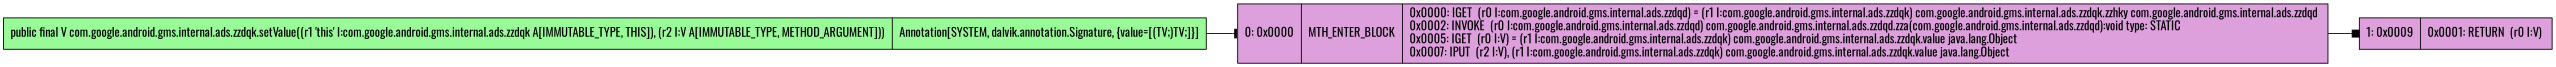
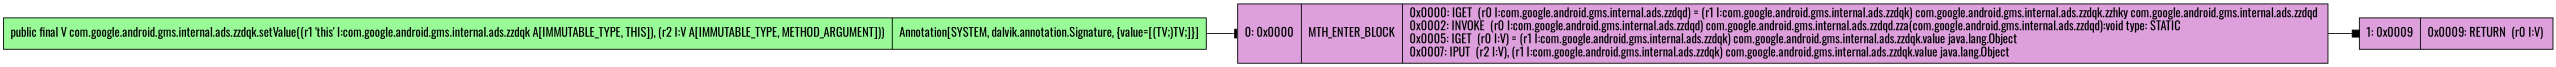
(2486, 33) -> (2487, 33)
